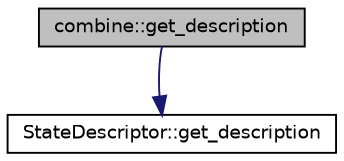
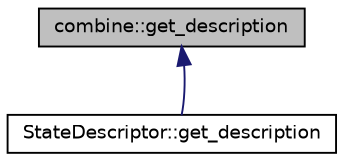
(159, 71) -> (184, 90)
